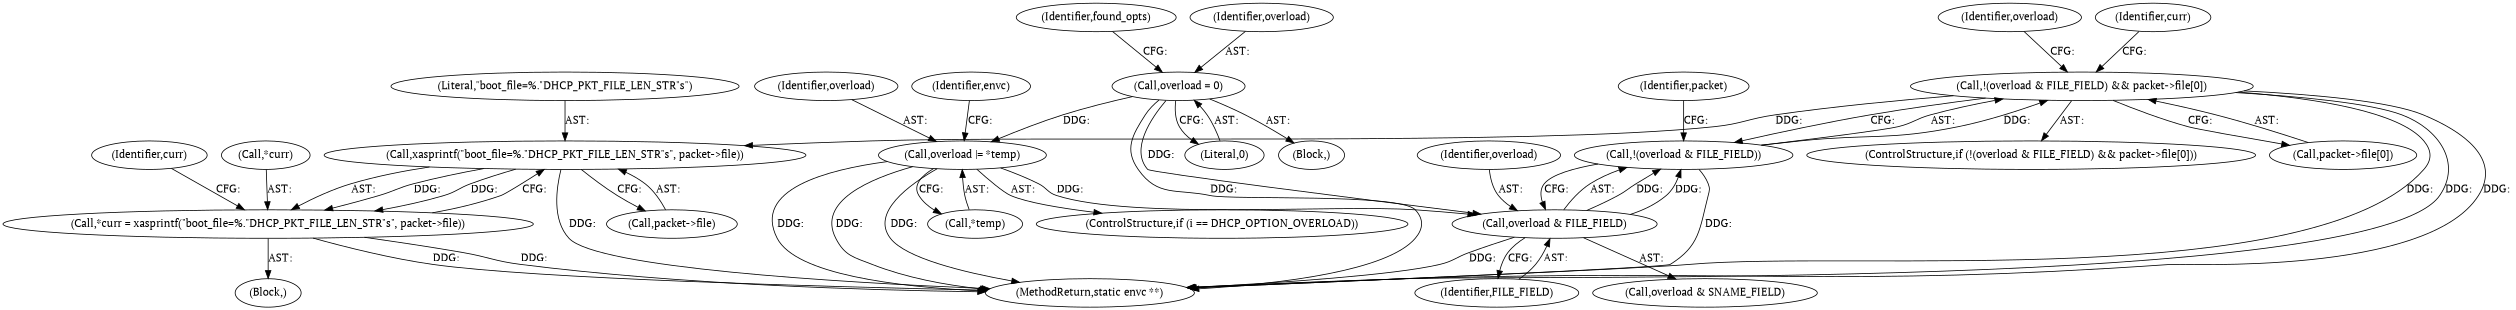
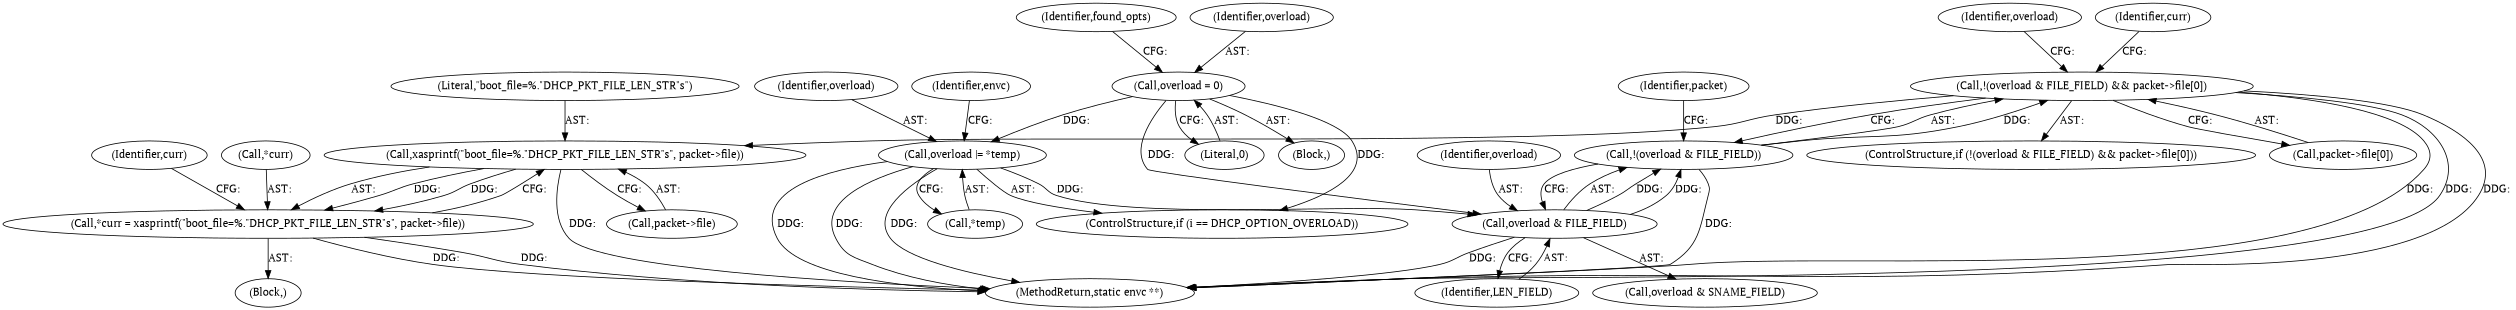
(1315, 198) -> (1343, 132)
(1497, 293) -> (1497, 293)
